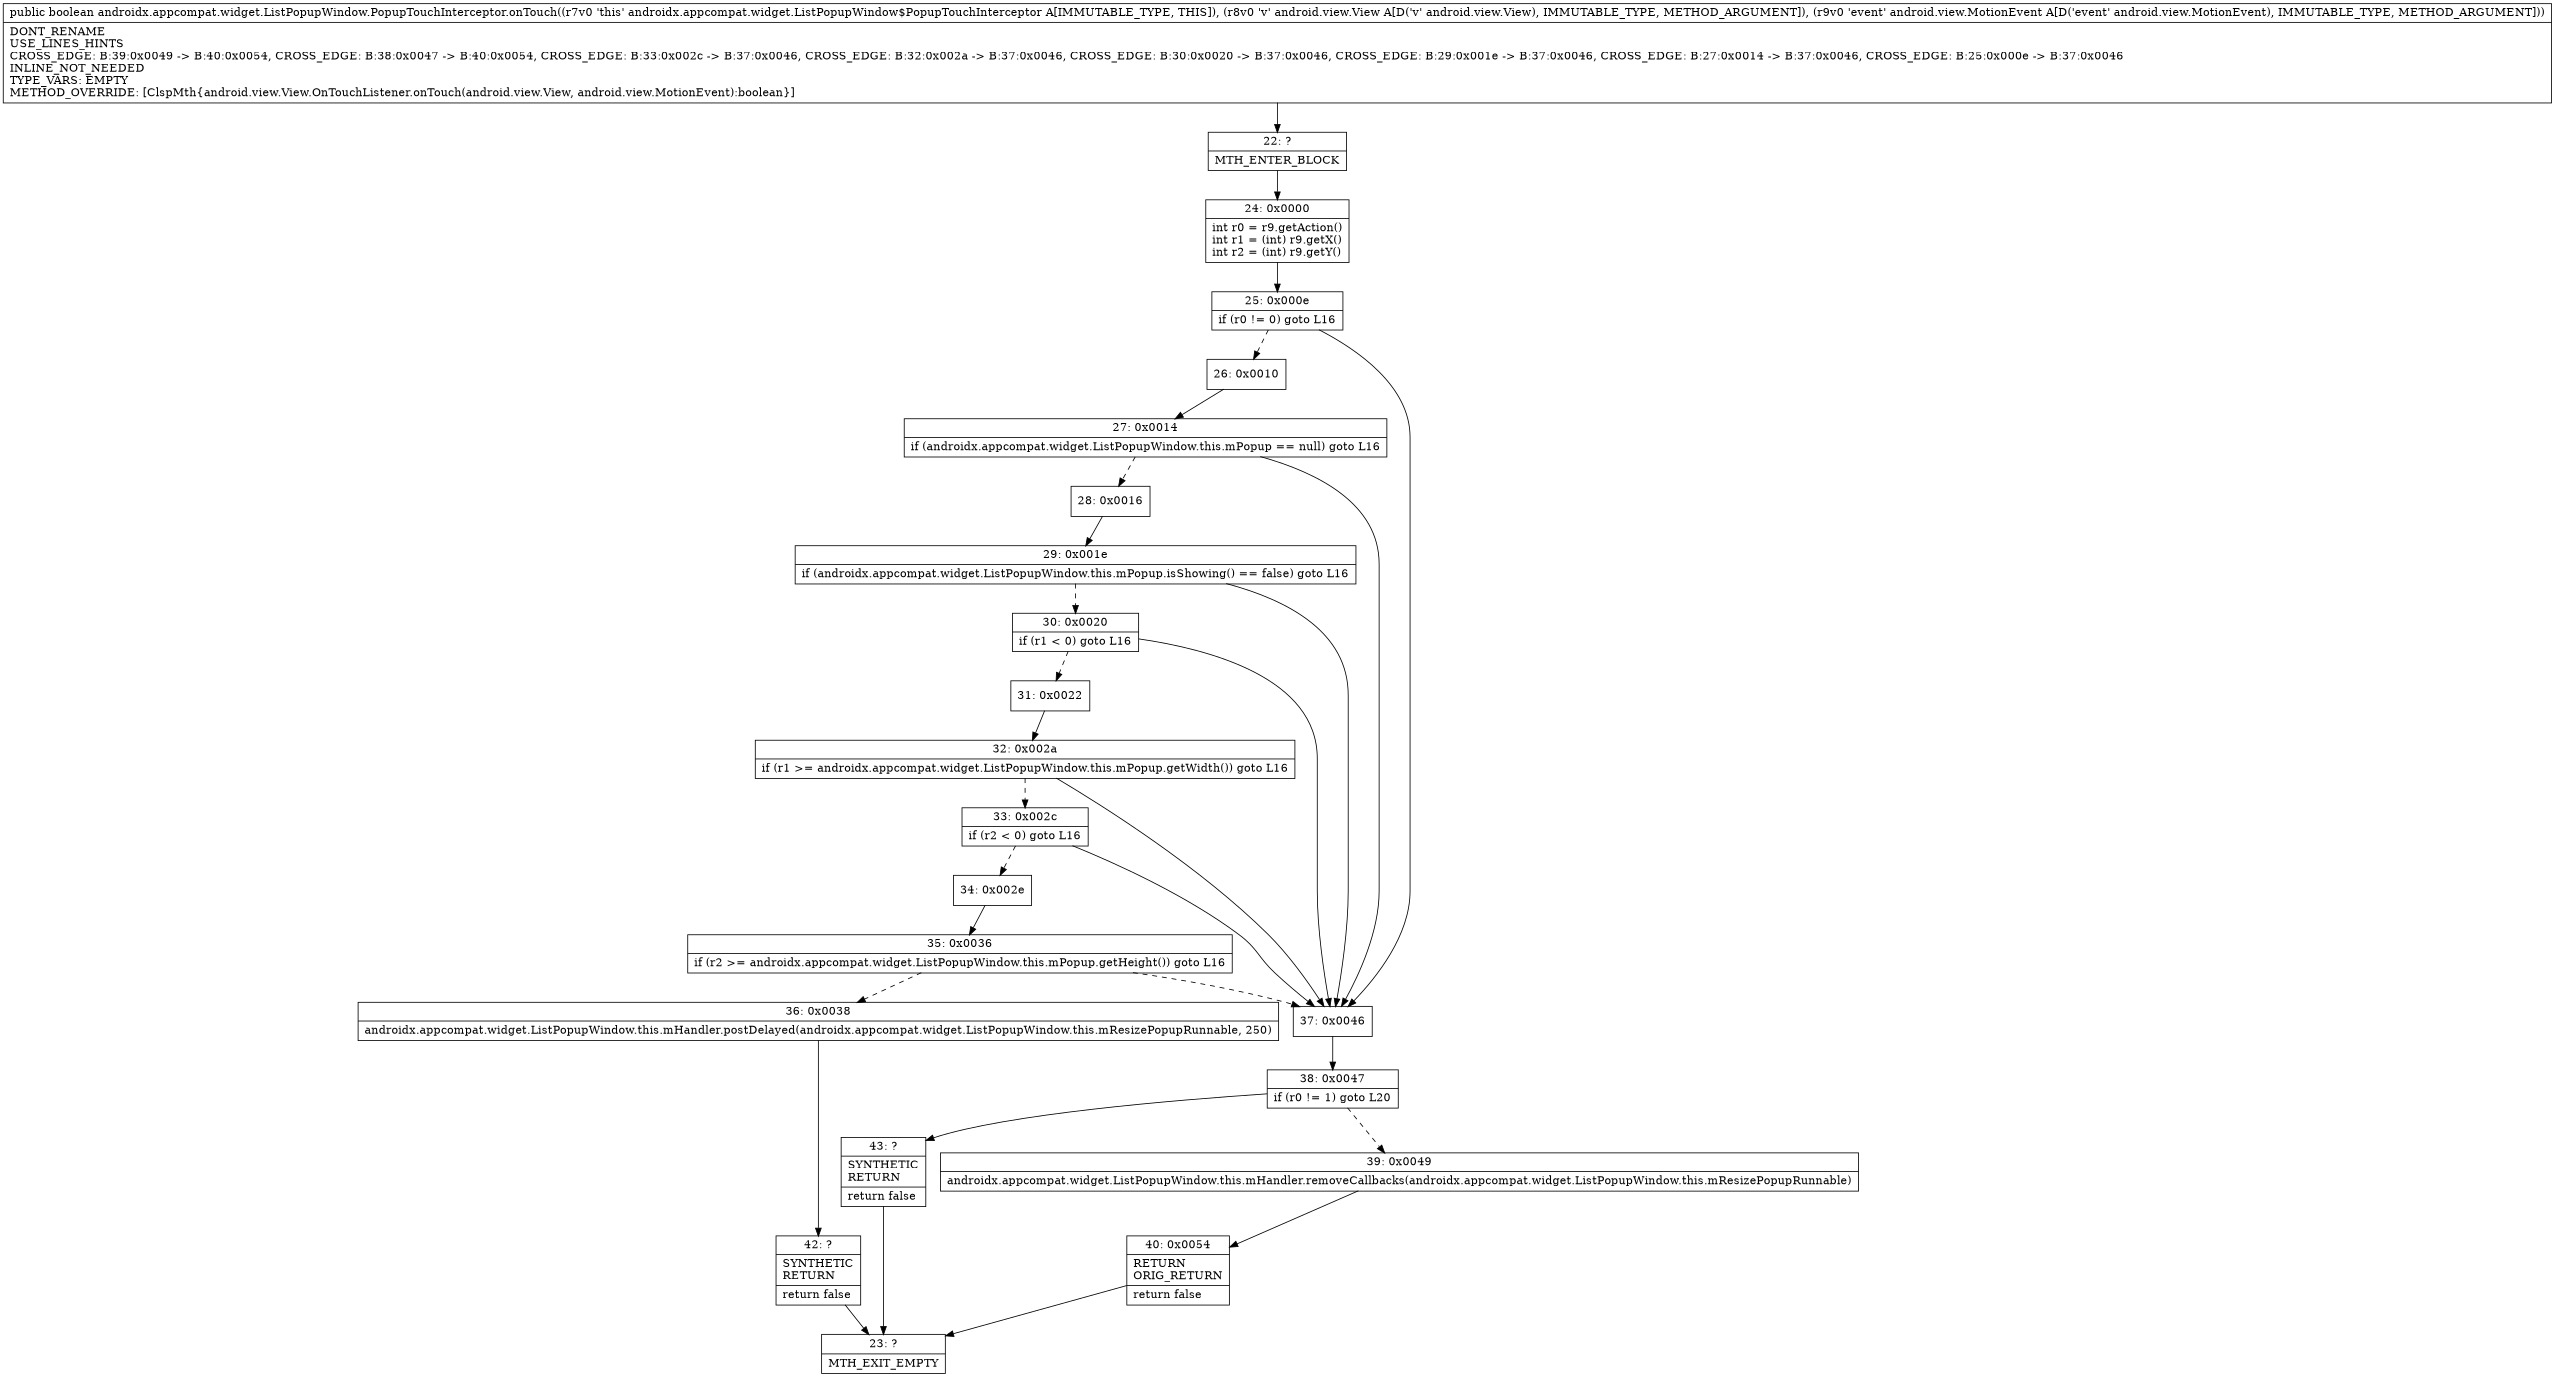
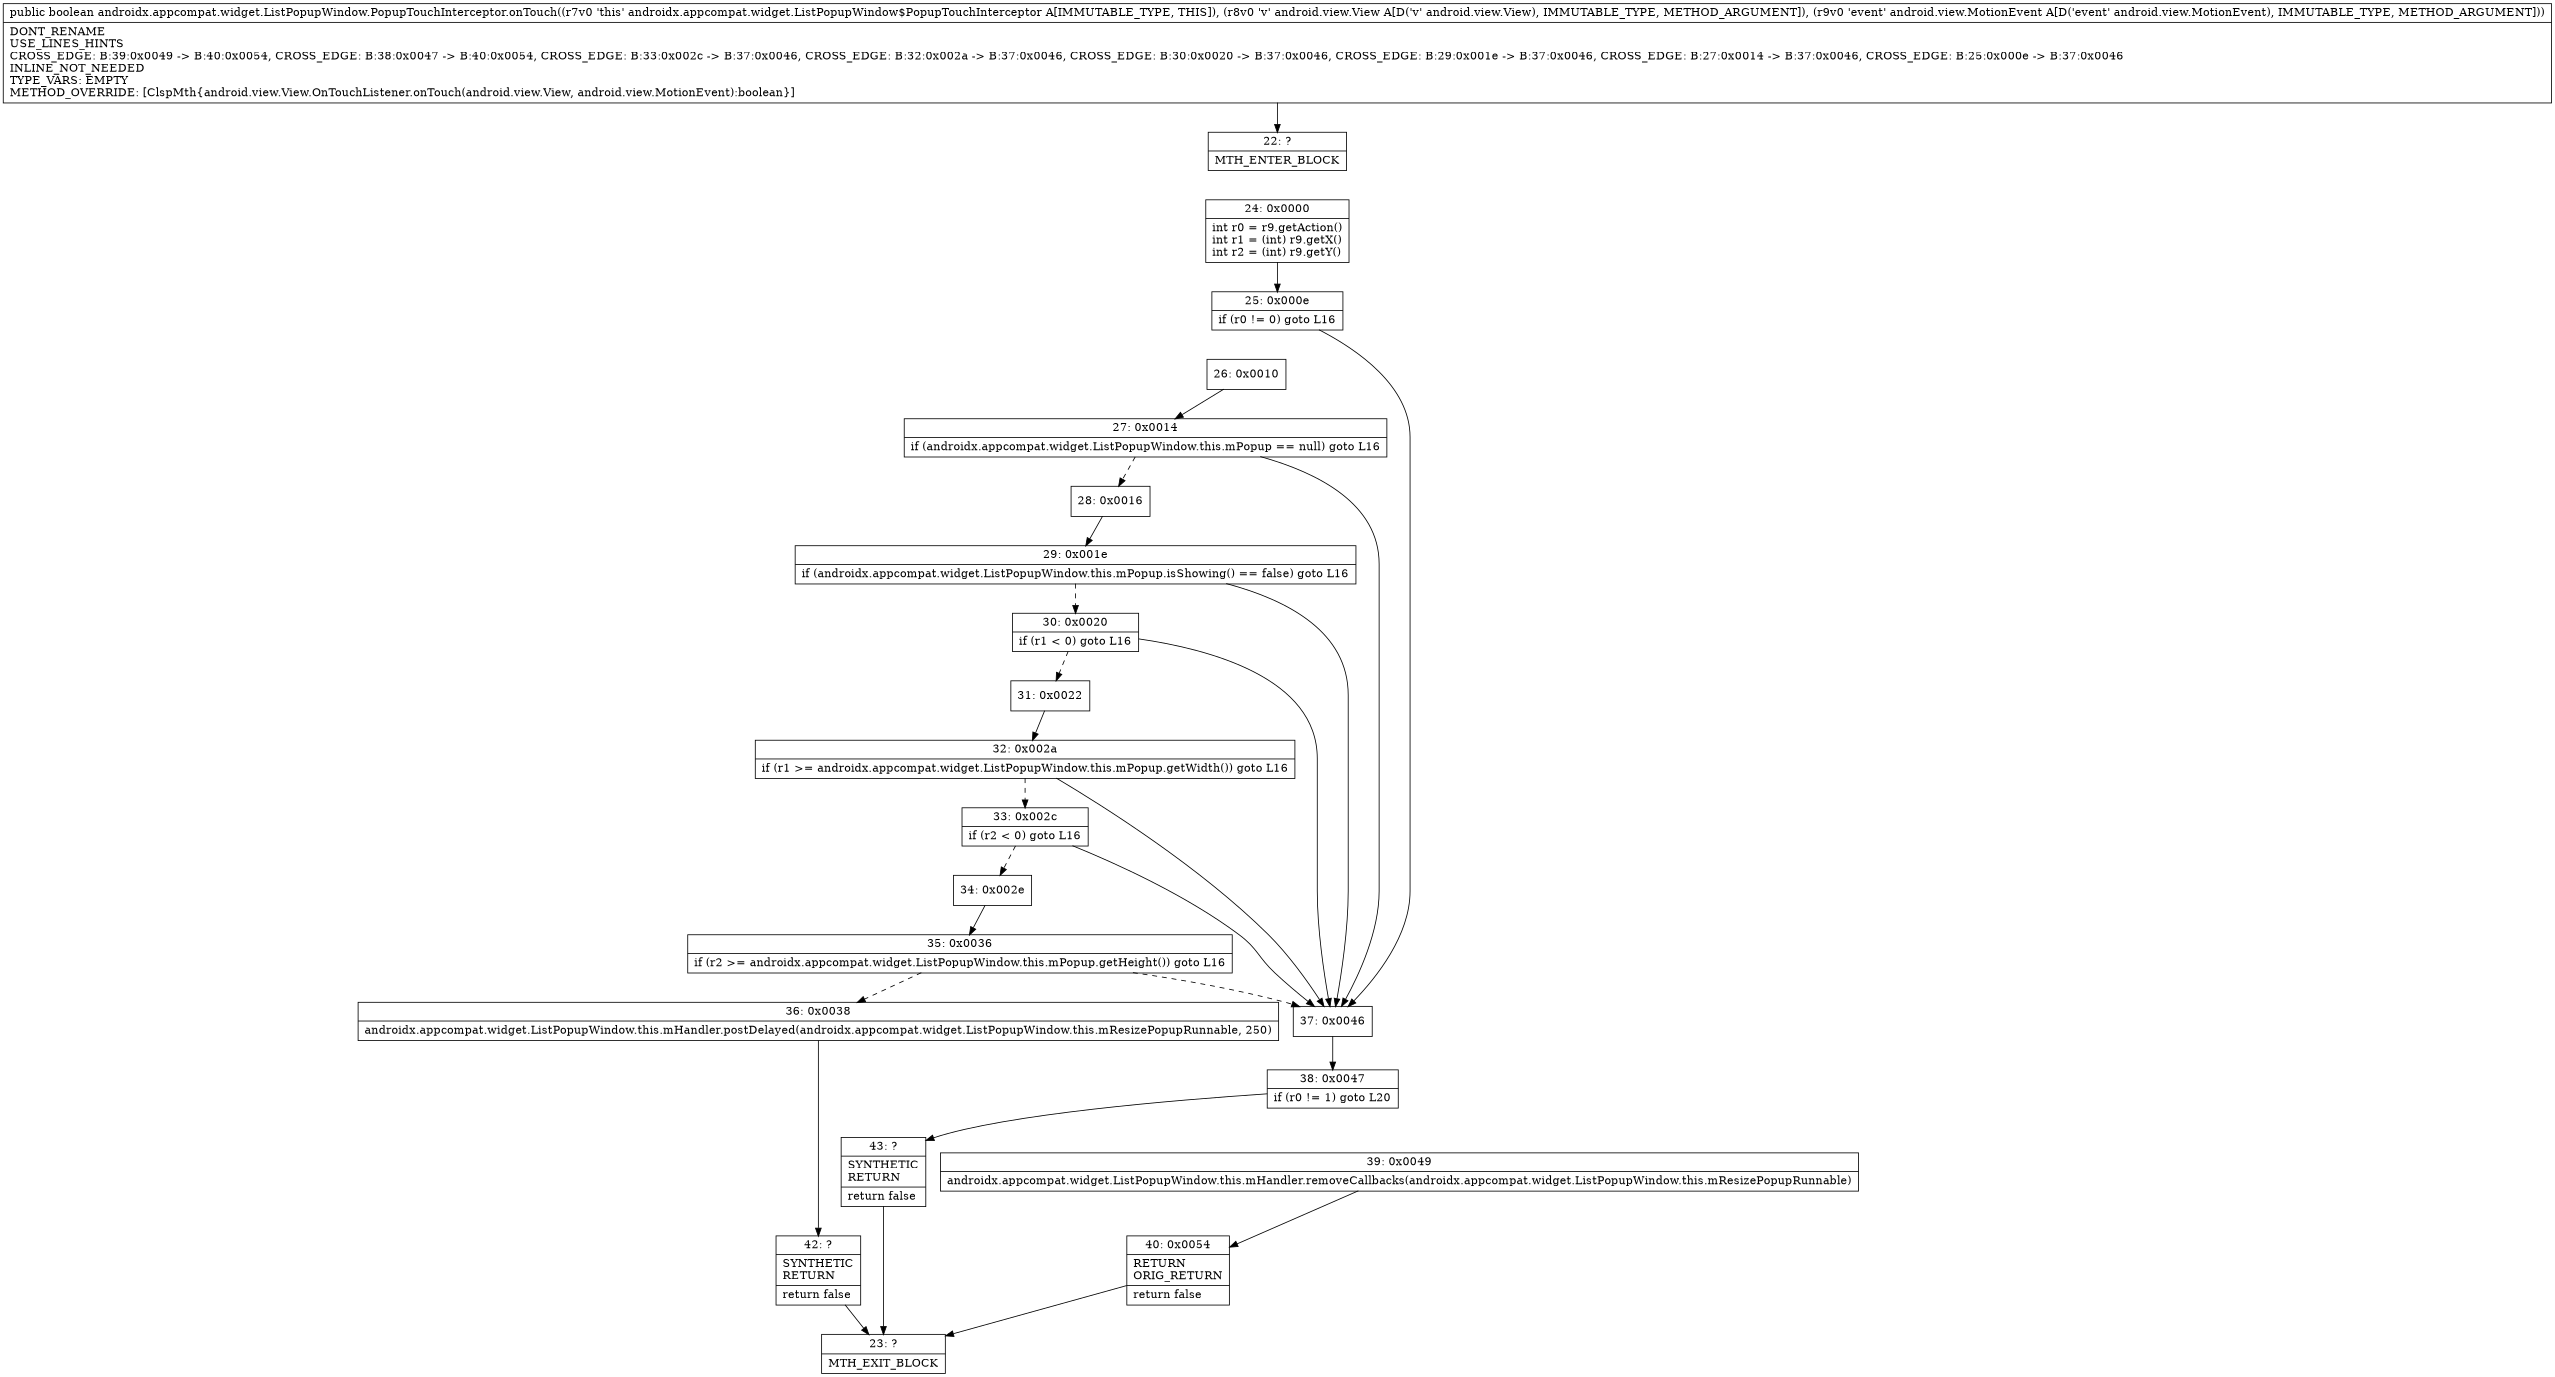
(1277, 181) -> none
(1263, 341) -> none
(1363, 1127) -> none
(883, 1363) -> (883, 1363)
